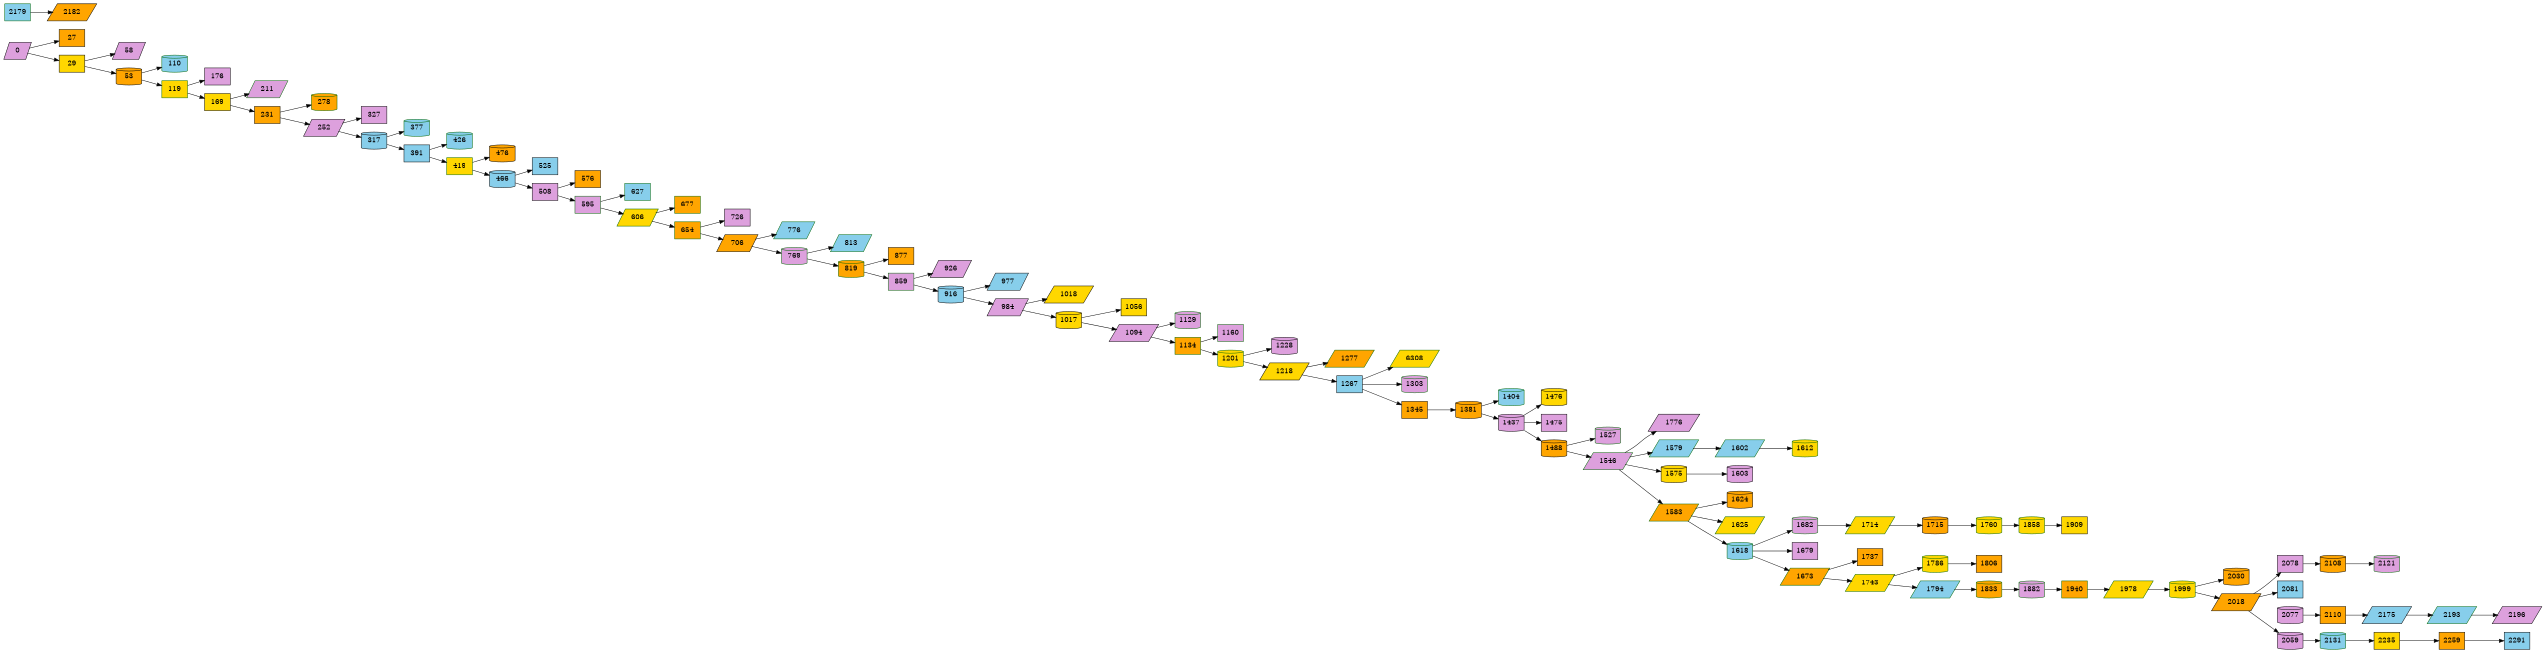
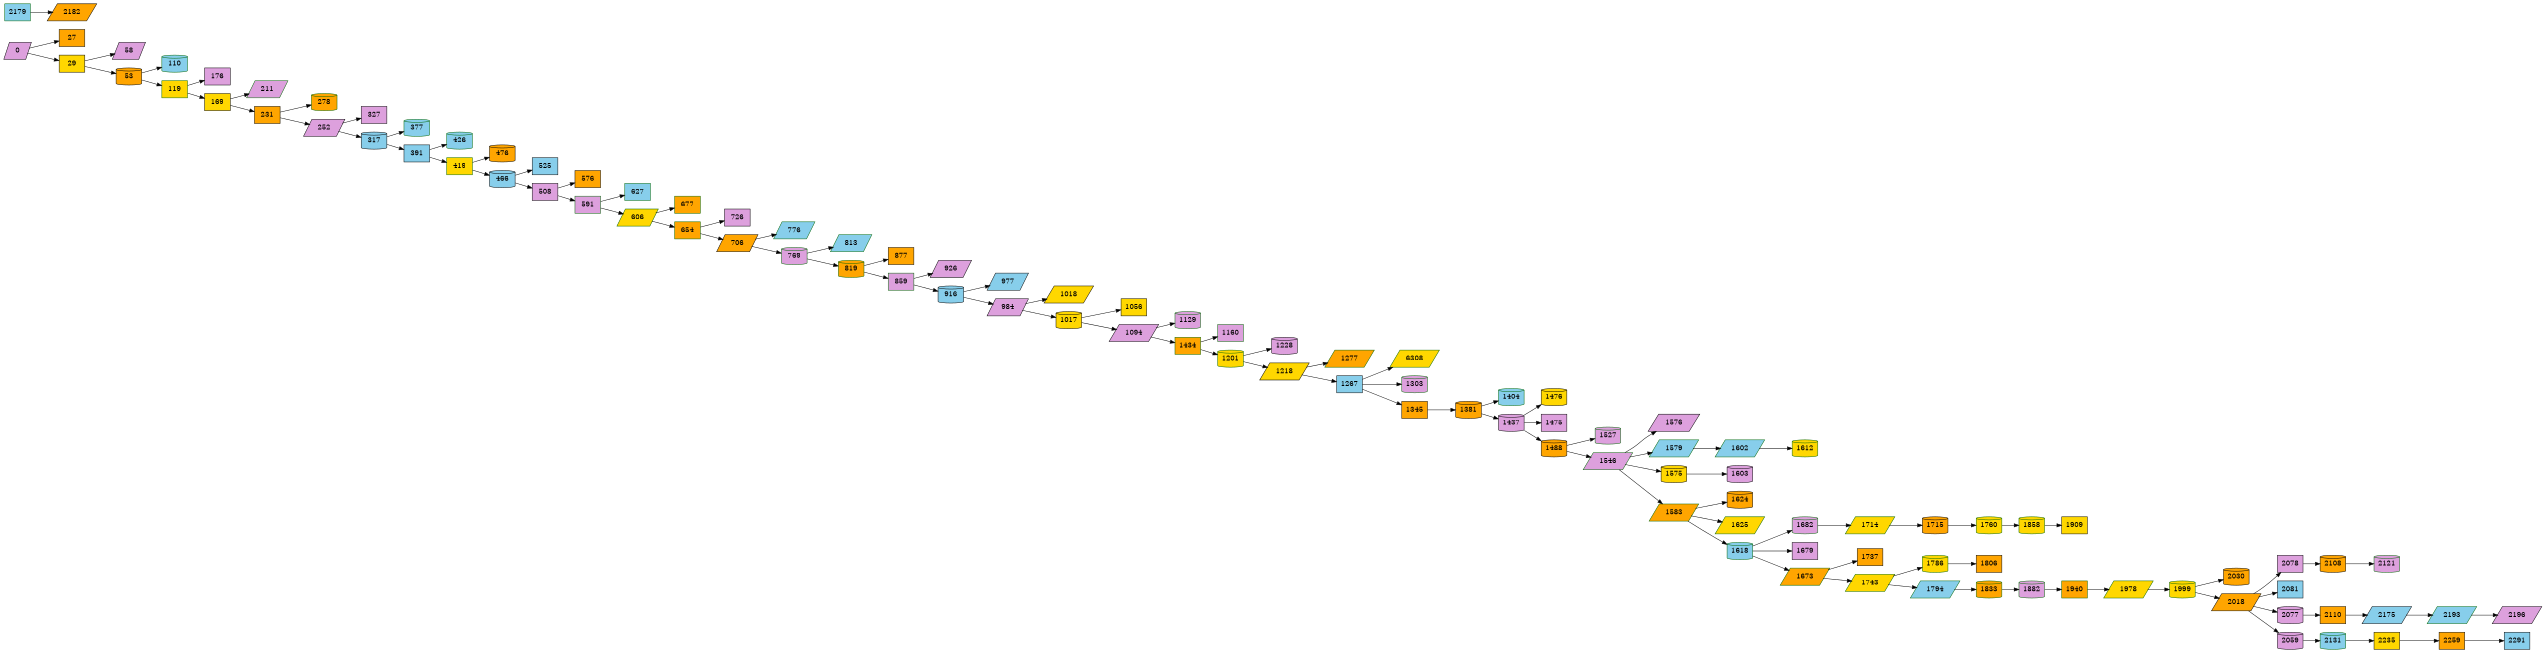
(588, 205) -> (588, 205)
(1188, 346) -> (1188, 346)
(1674, 423) -> (1674, 423)
none -> (2263, 609)
